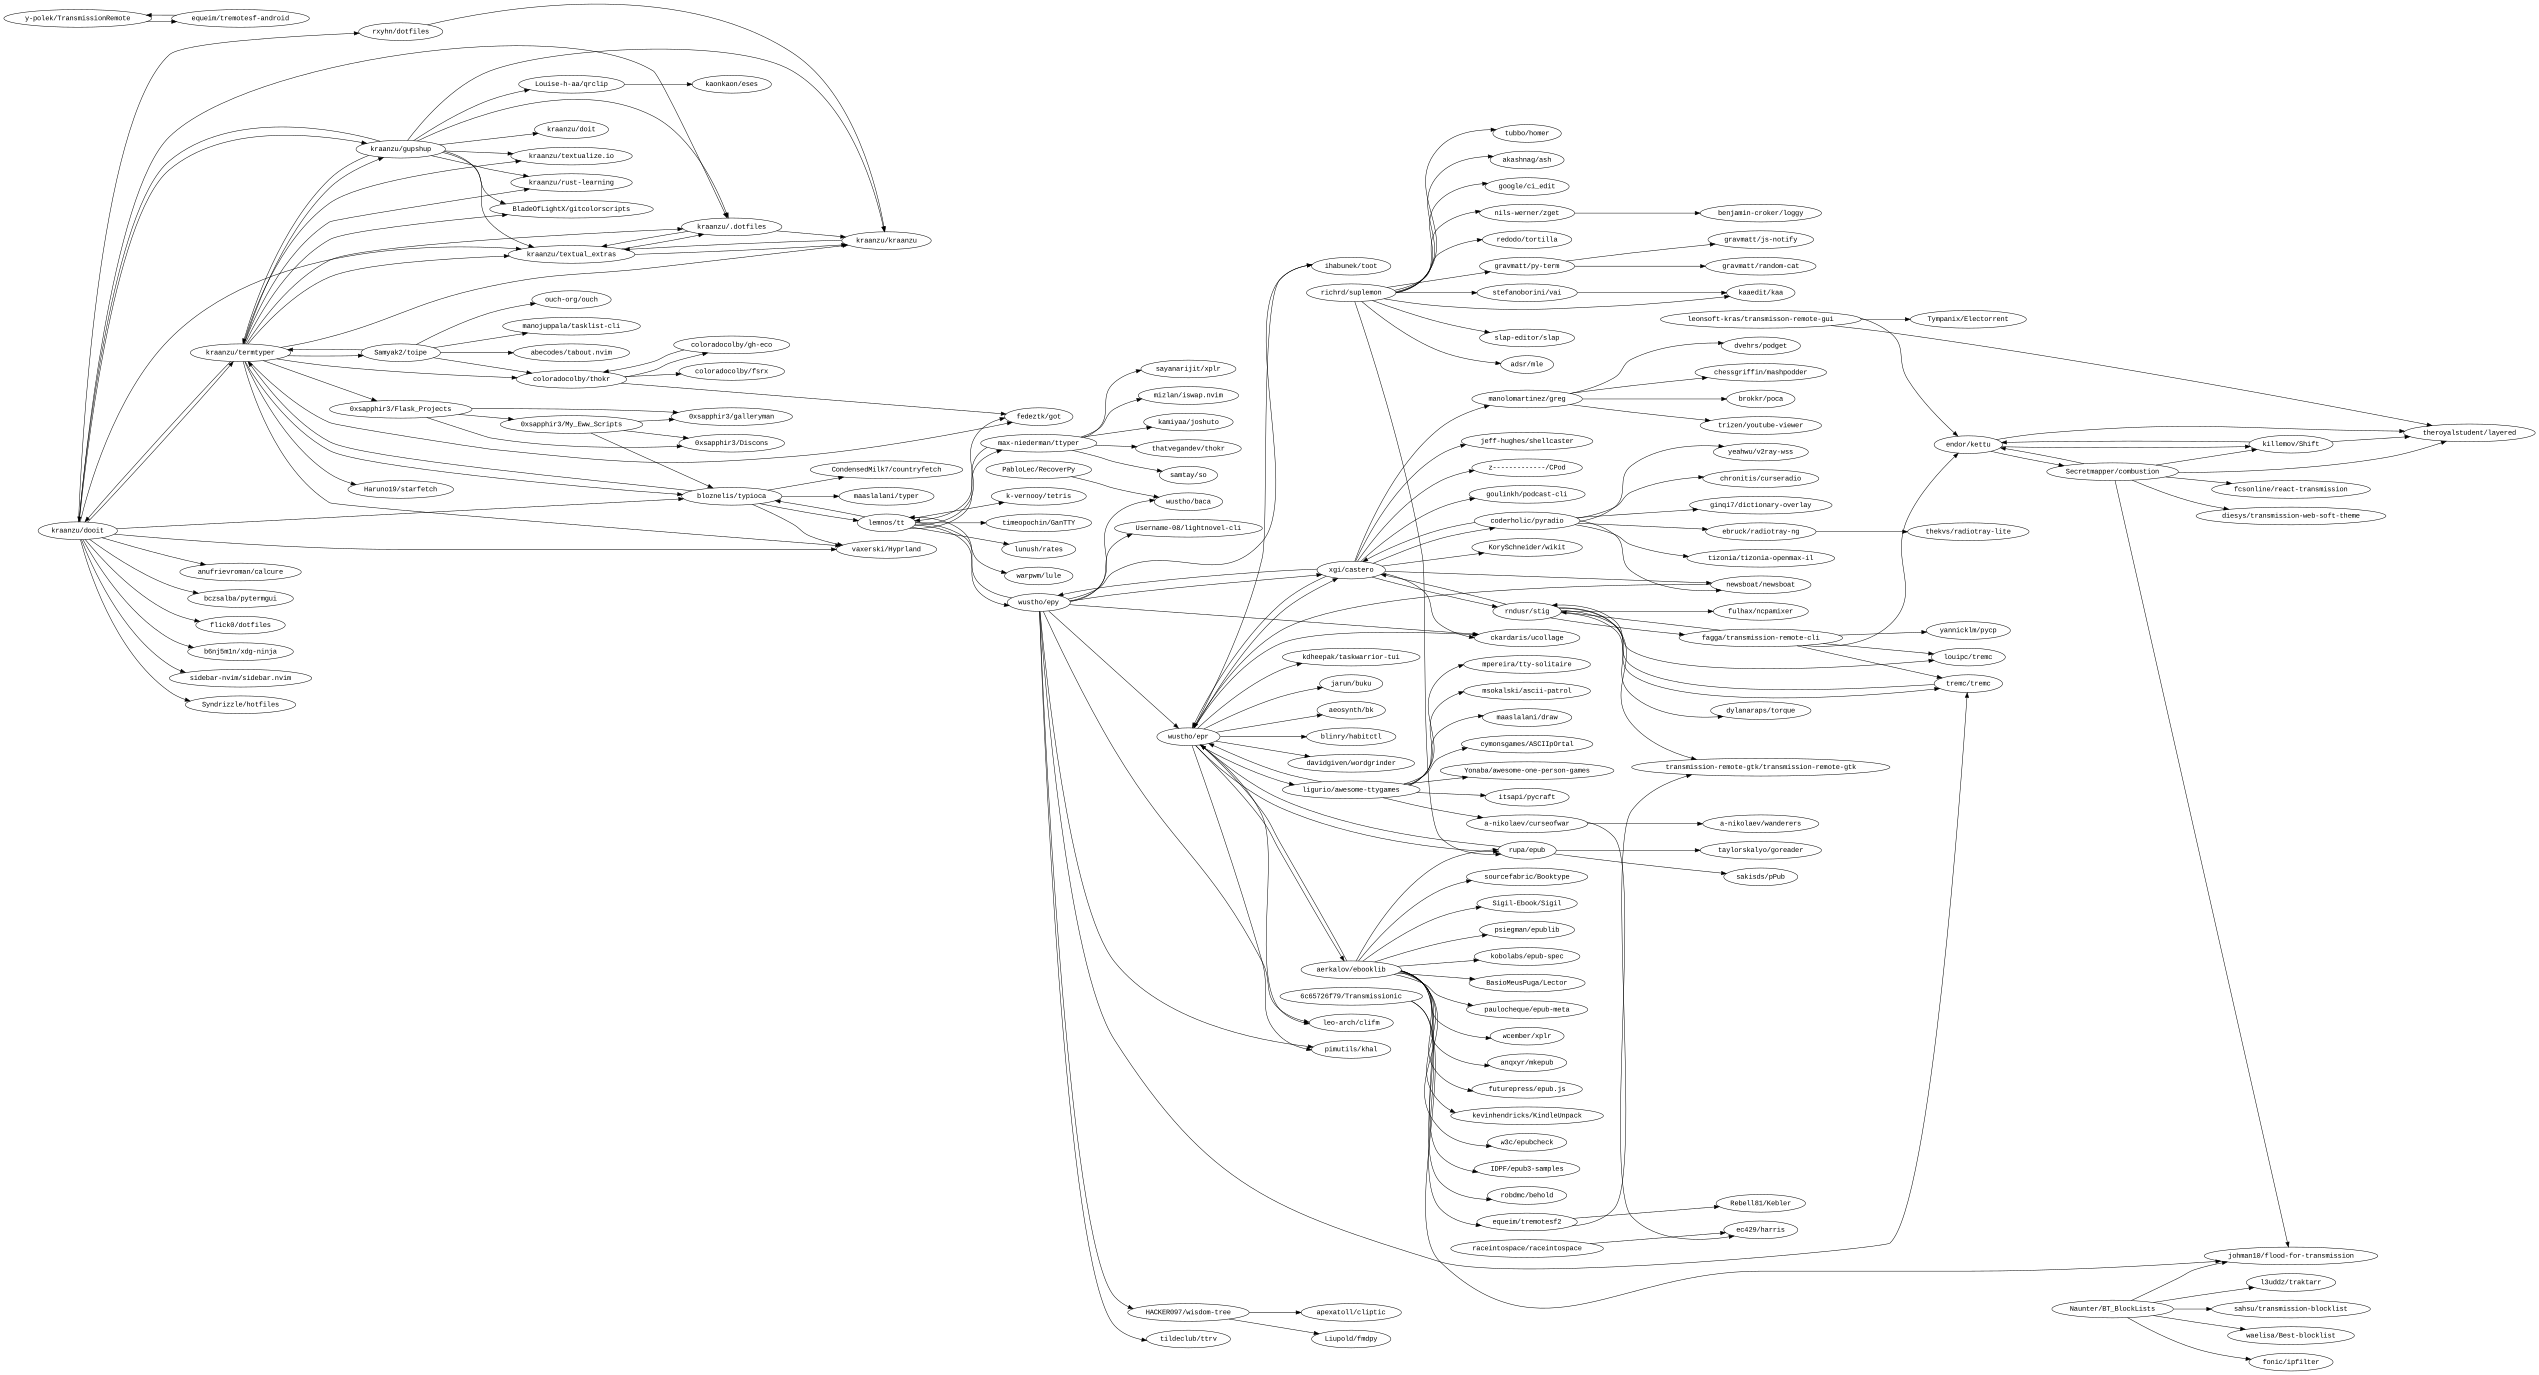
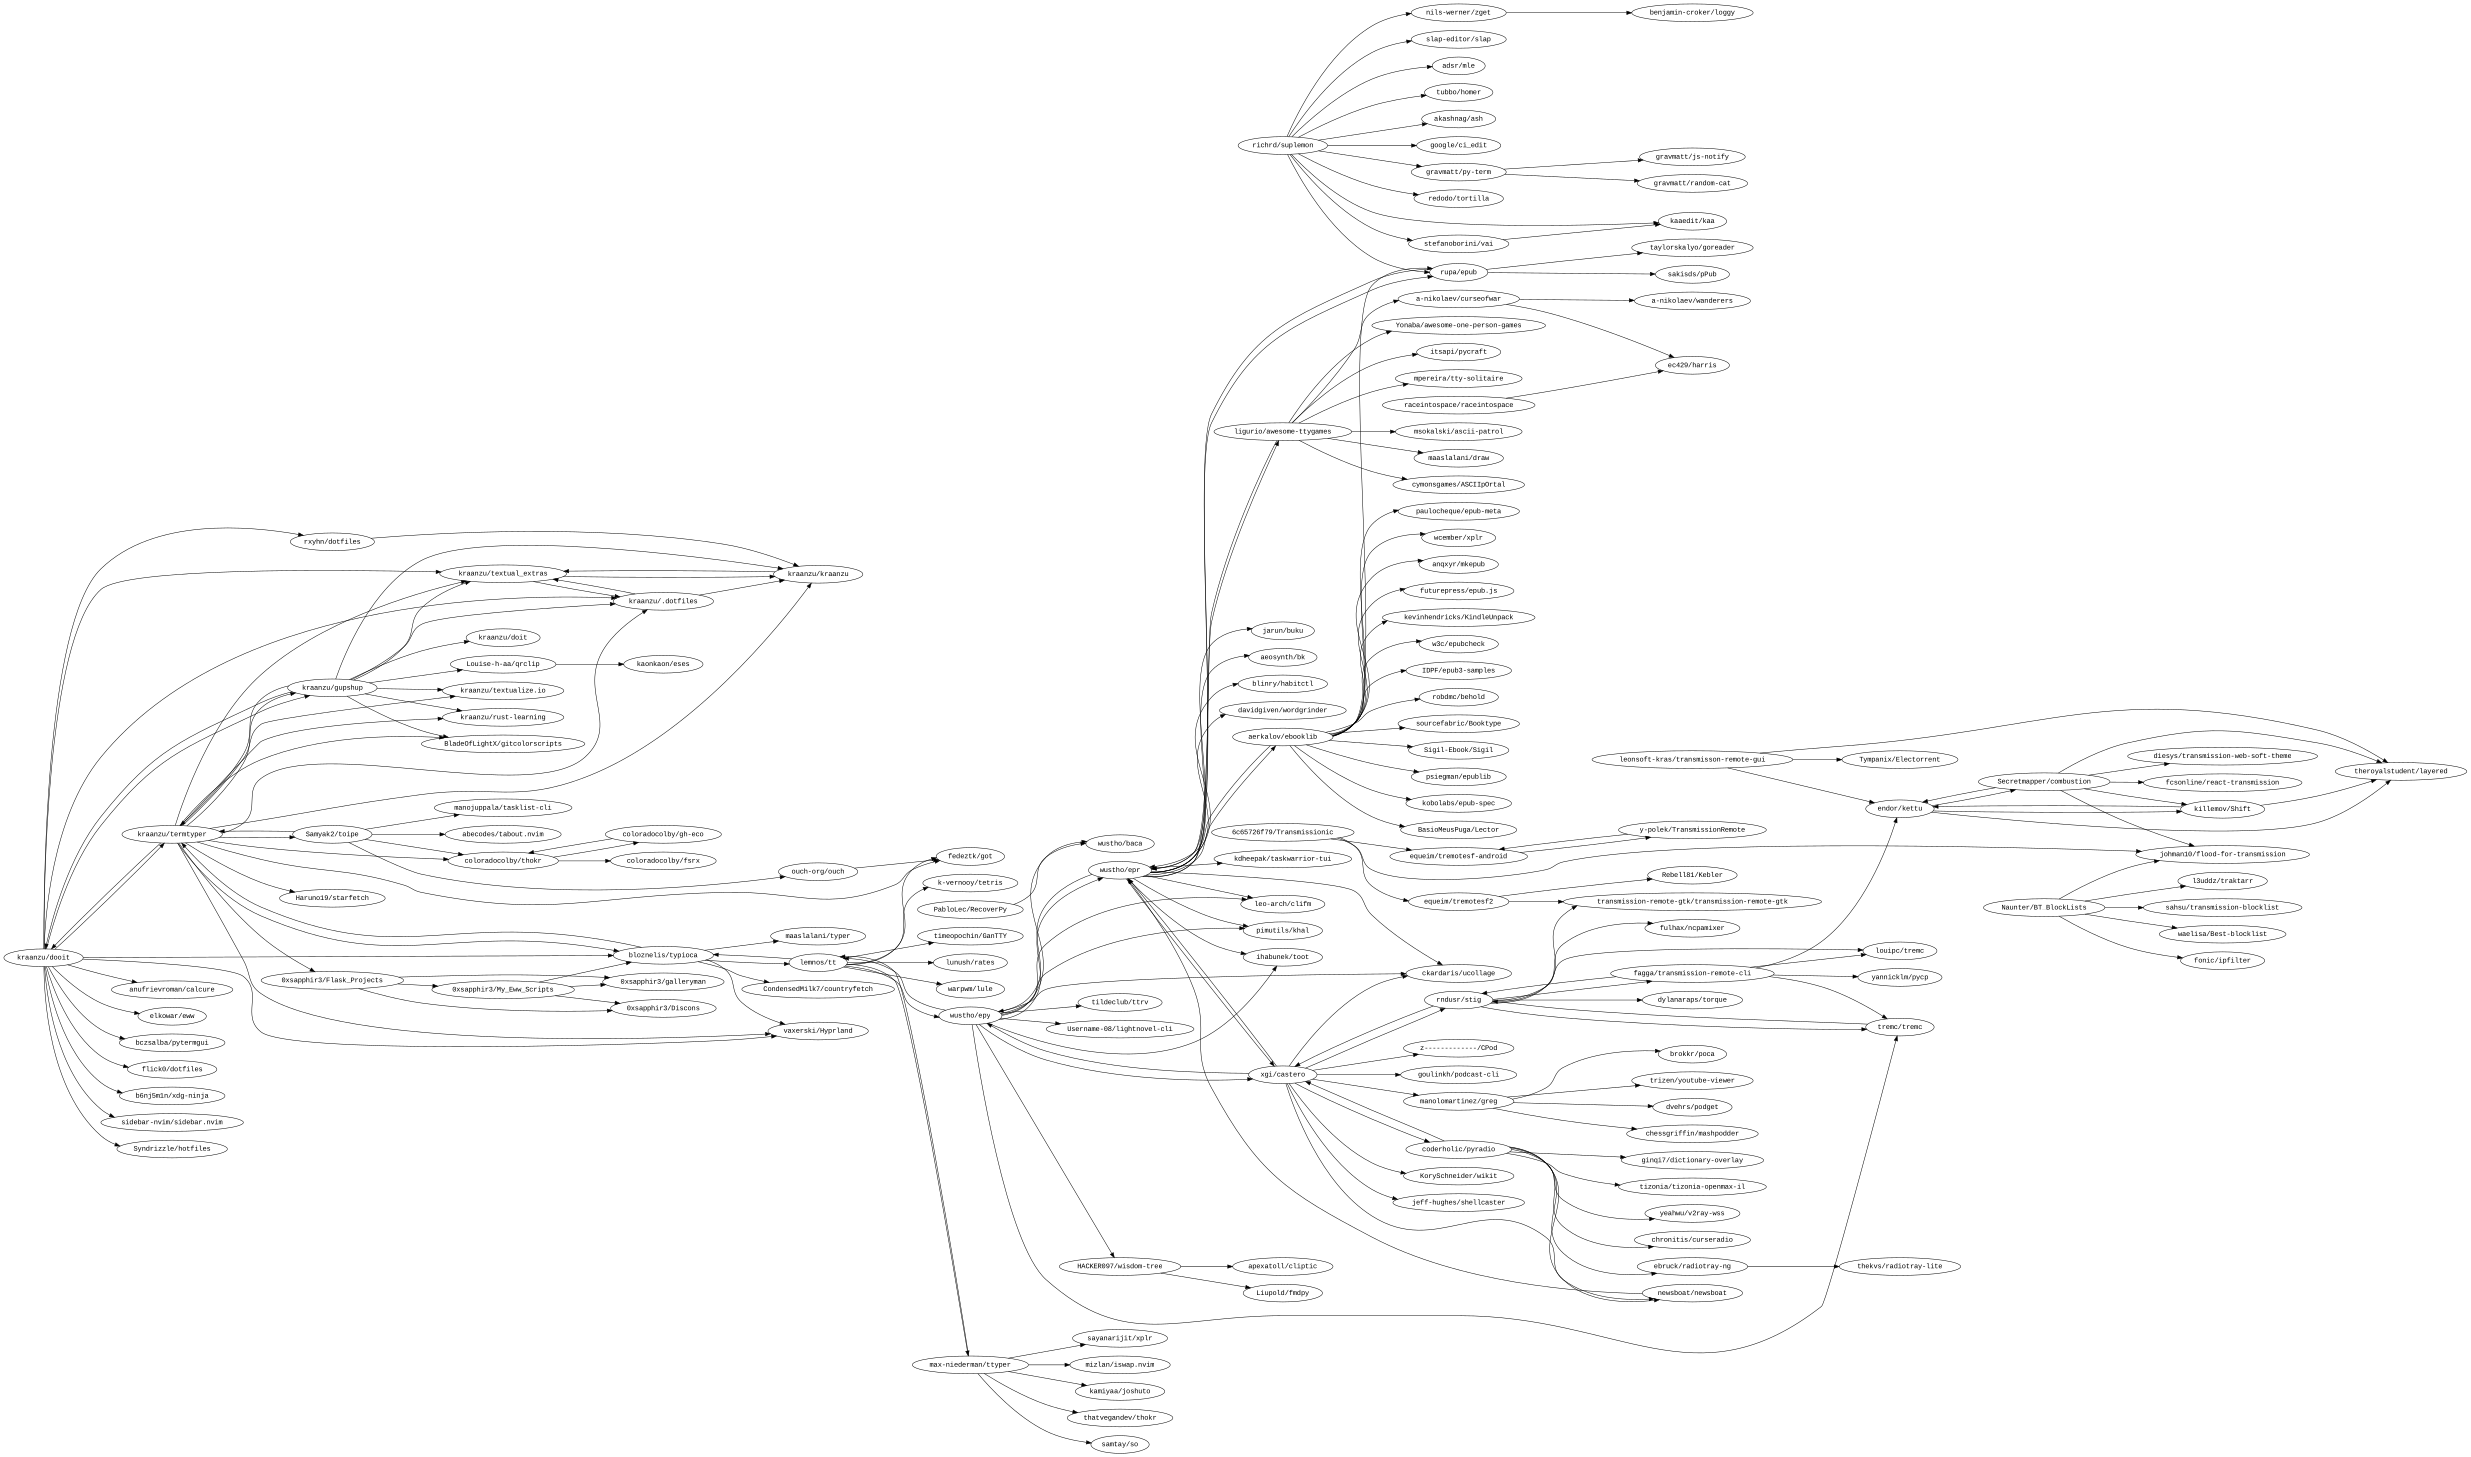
(811, 398) -> (894, 864)
none -> (1369, 844)
none -> (1039, 920)
none -> (172, 1016)
